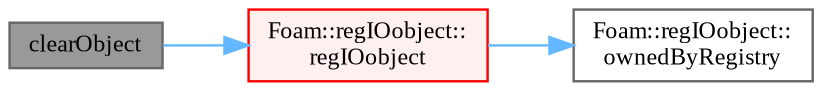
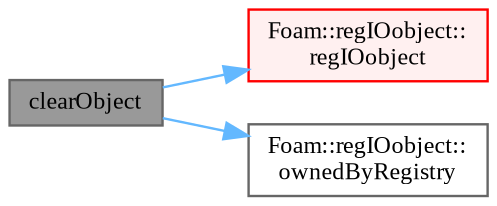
(518, 45) -> (194, 125)
